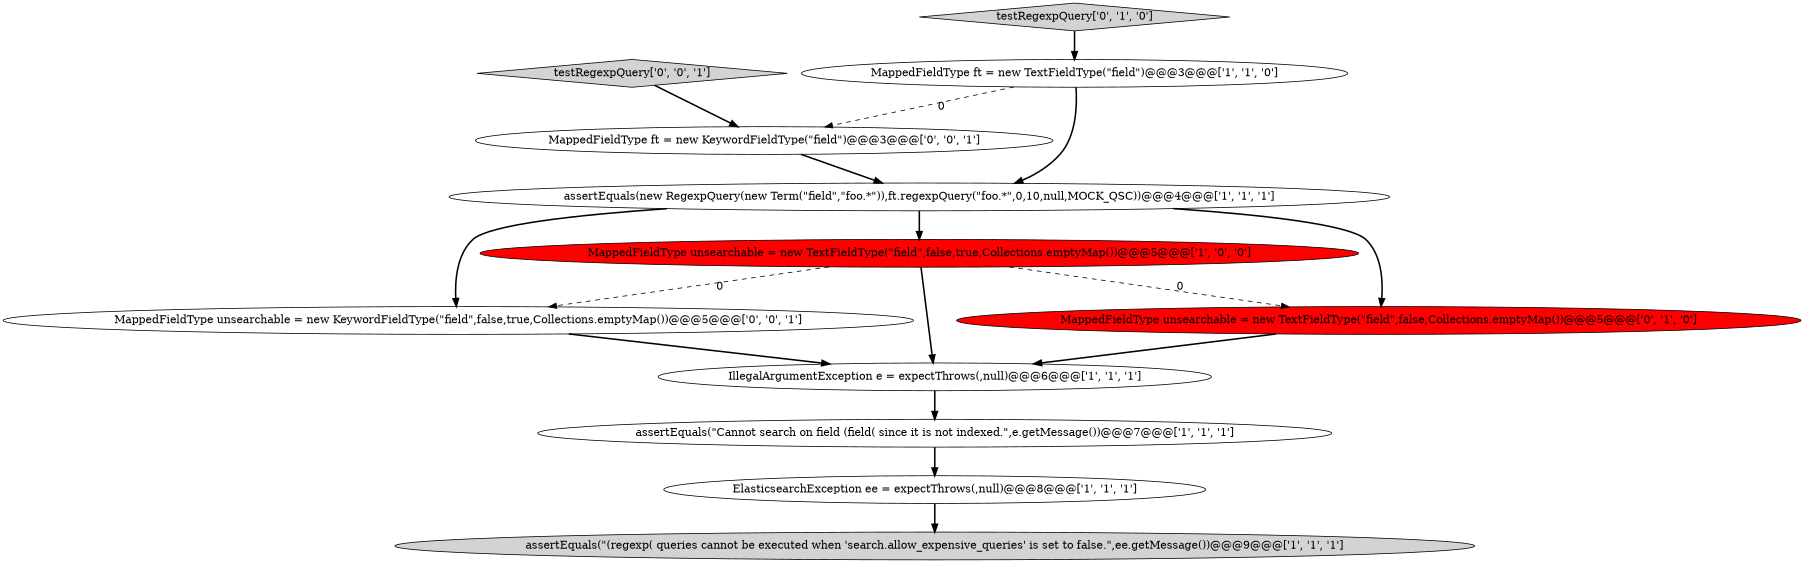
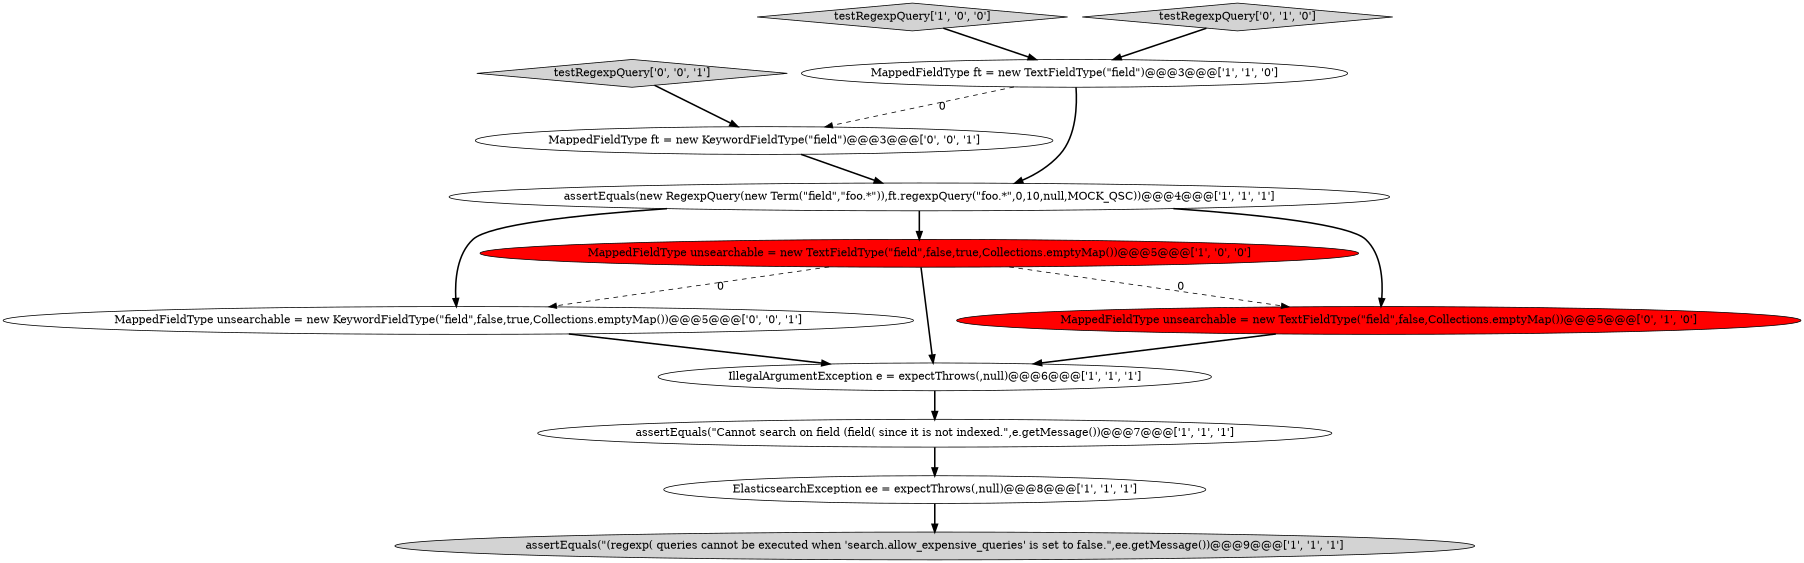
none -> (912, 17)
